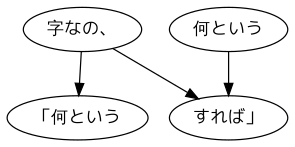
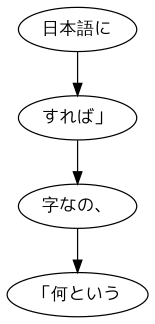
(229, 29) -> (78, 29)
(150, 70) -> (78, 156)
